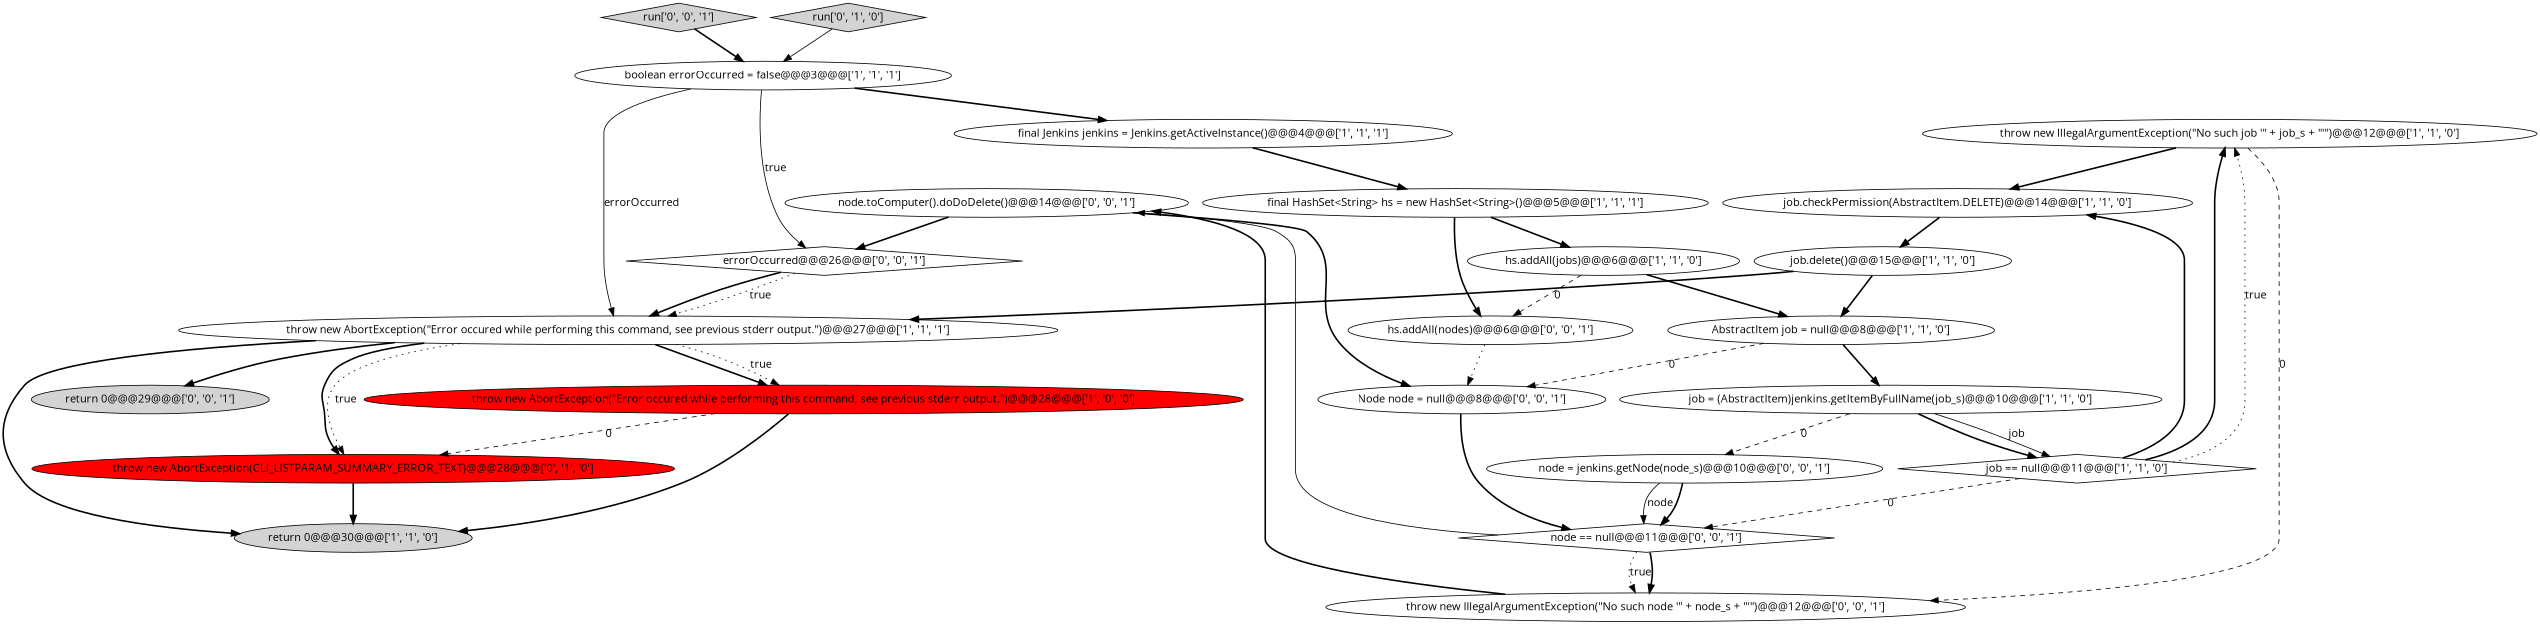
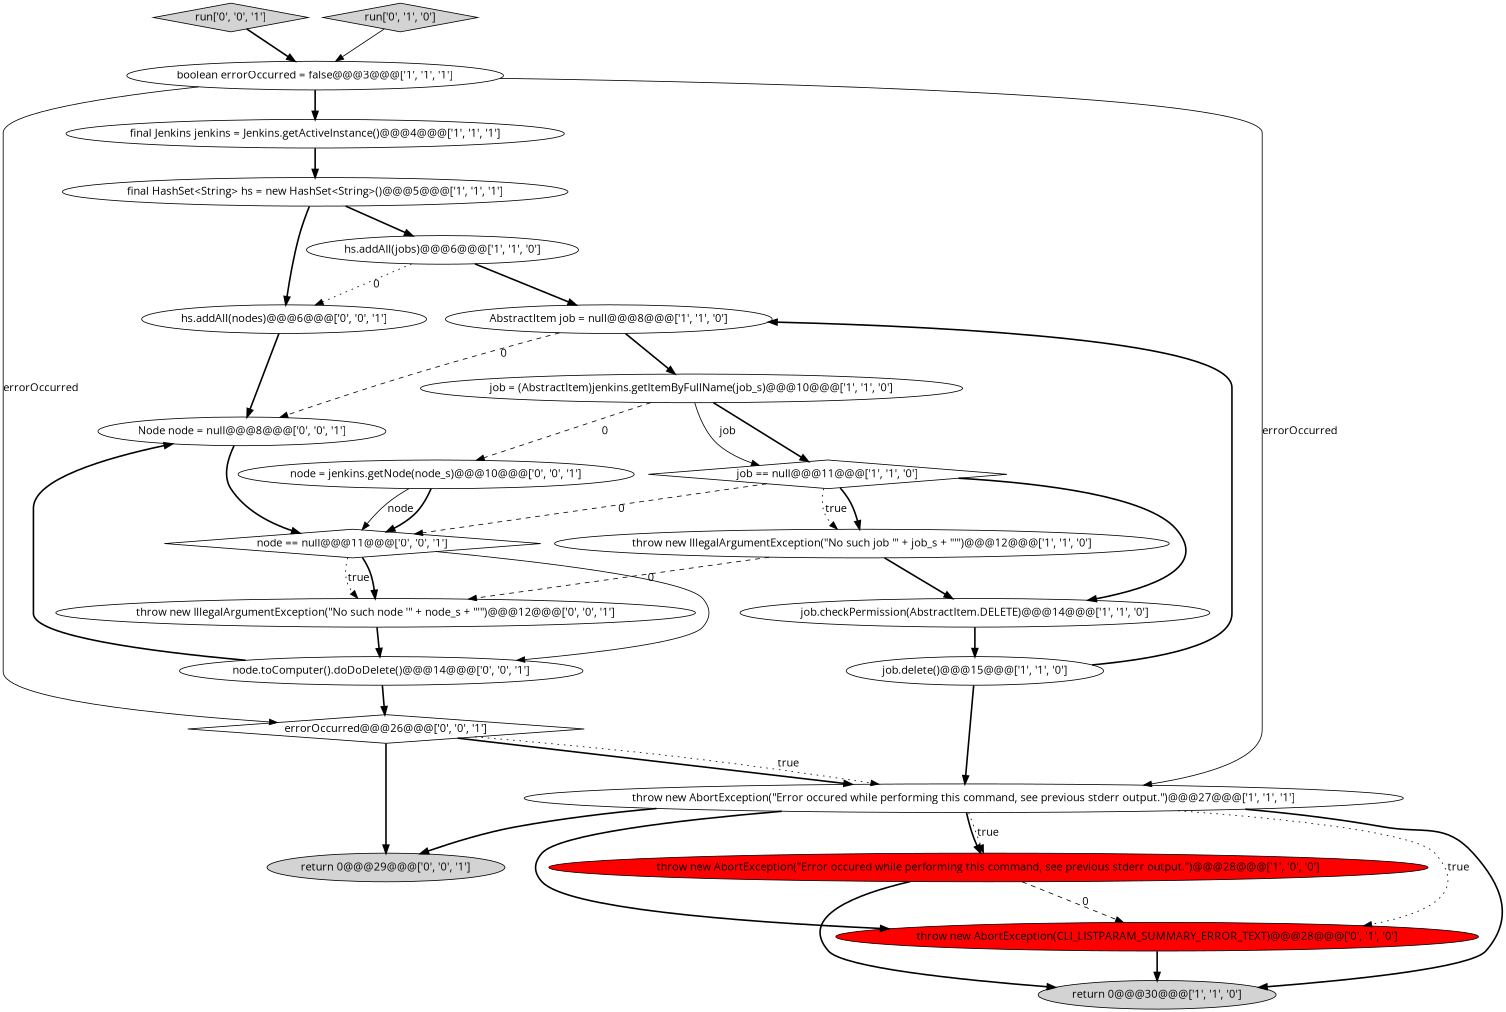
(776, 168) -> (41, 388)
(1551, 293) -> (367, 283)
(1478, 361) -> (265, 371)
none -> (386, 794)
